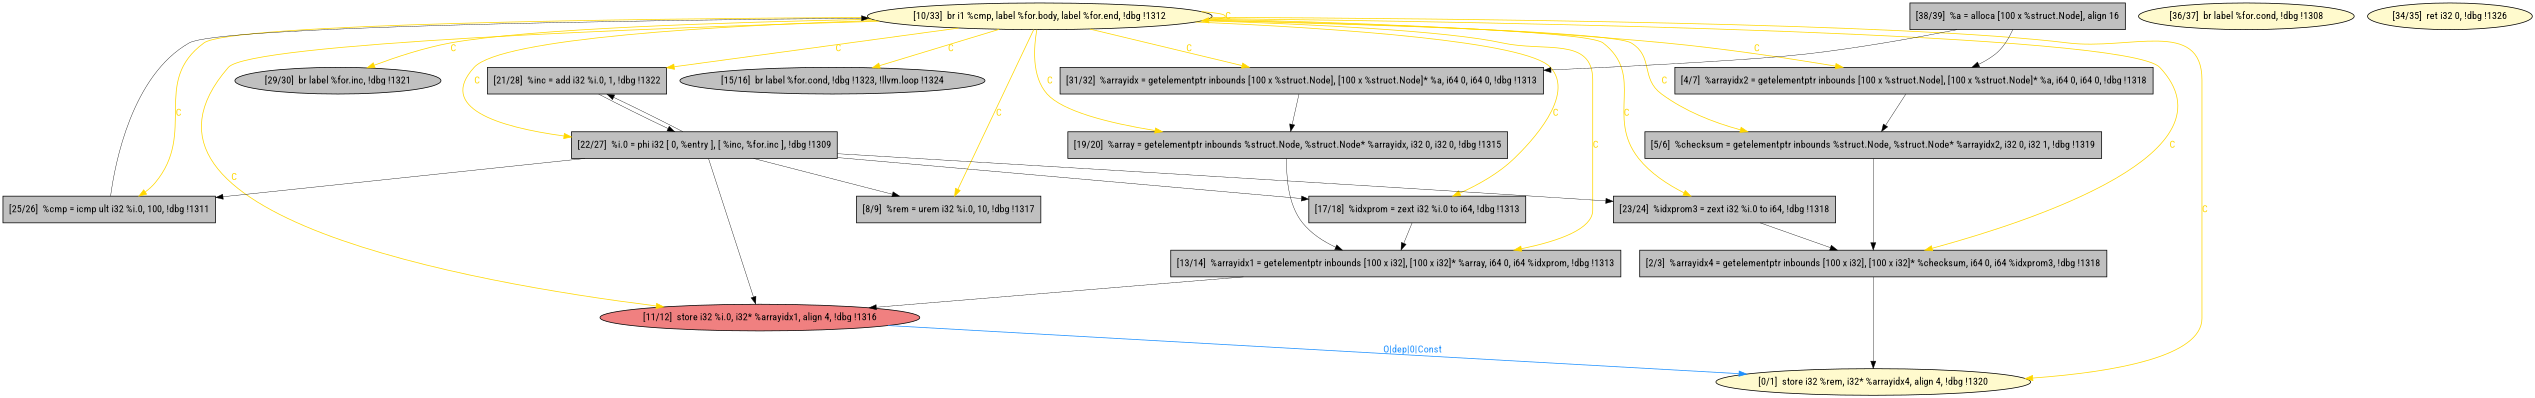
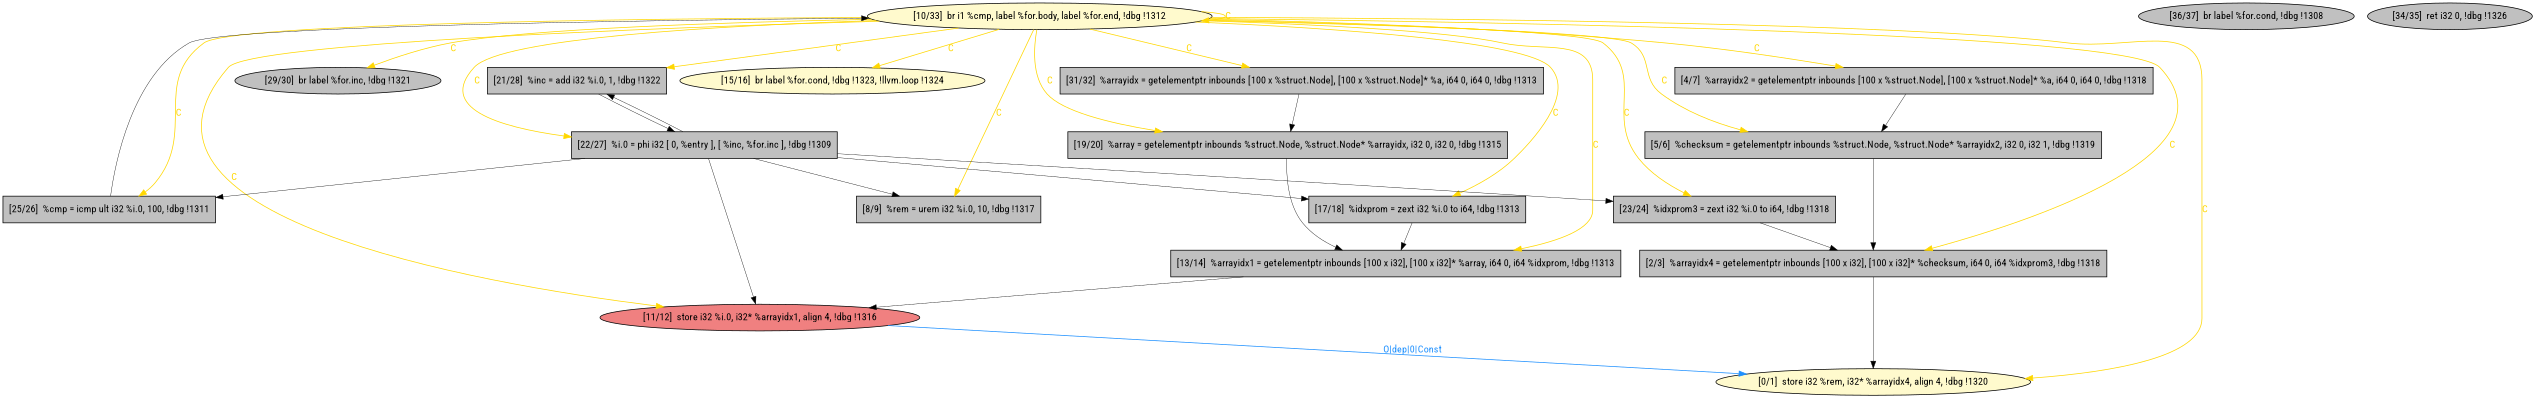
(2018, 16) -> none
(2246, 16) -> (2246, 16)
(2450, 16) -> (2450, 16)
(832, 81) -> (832, 81)
